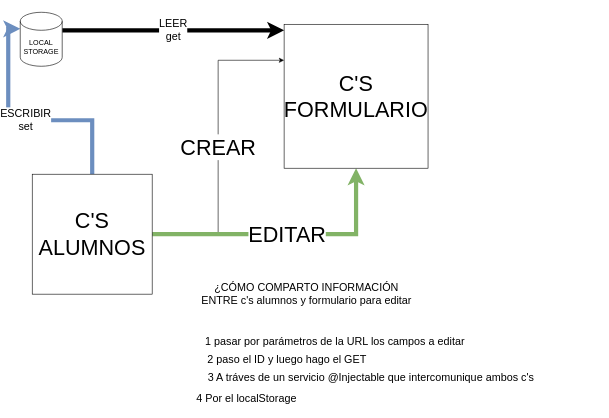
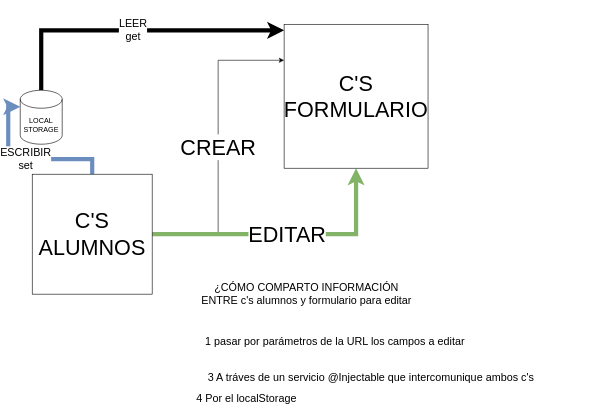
(41, 39) -> (41, 117)
(287, 360) -> none
